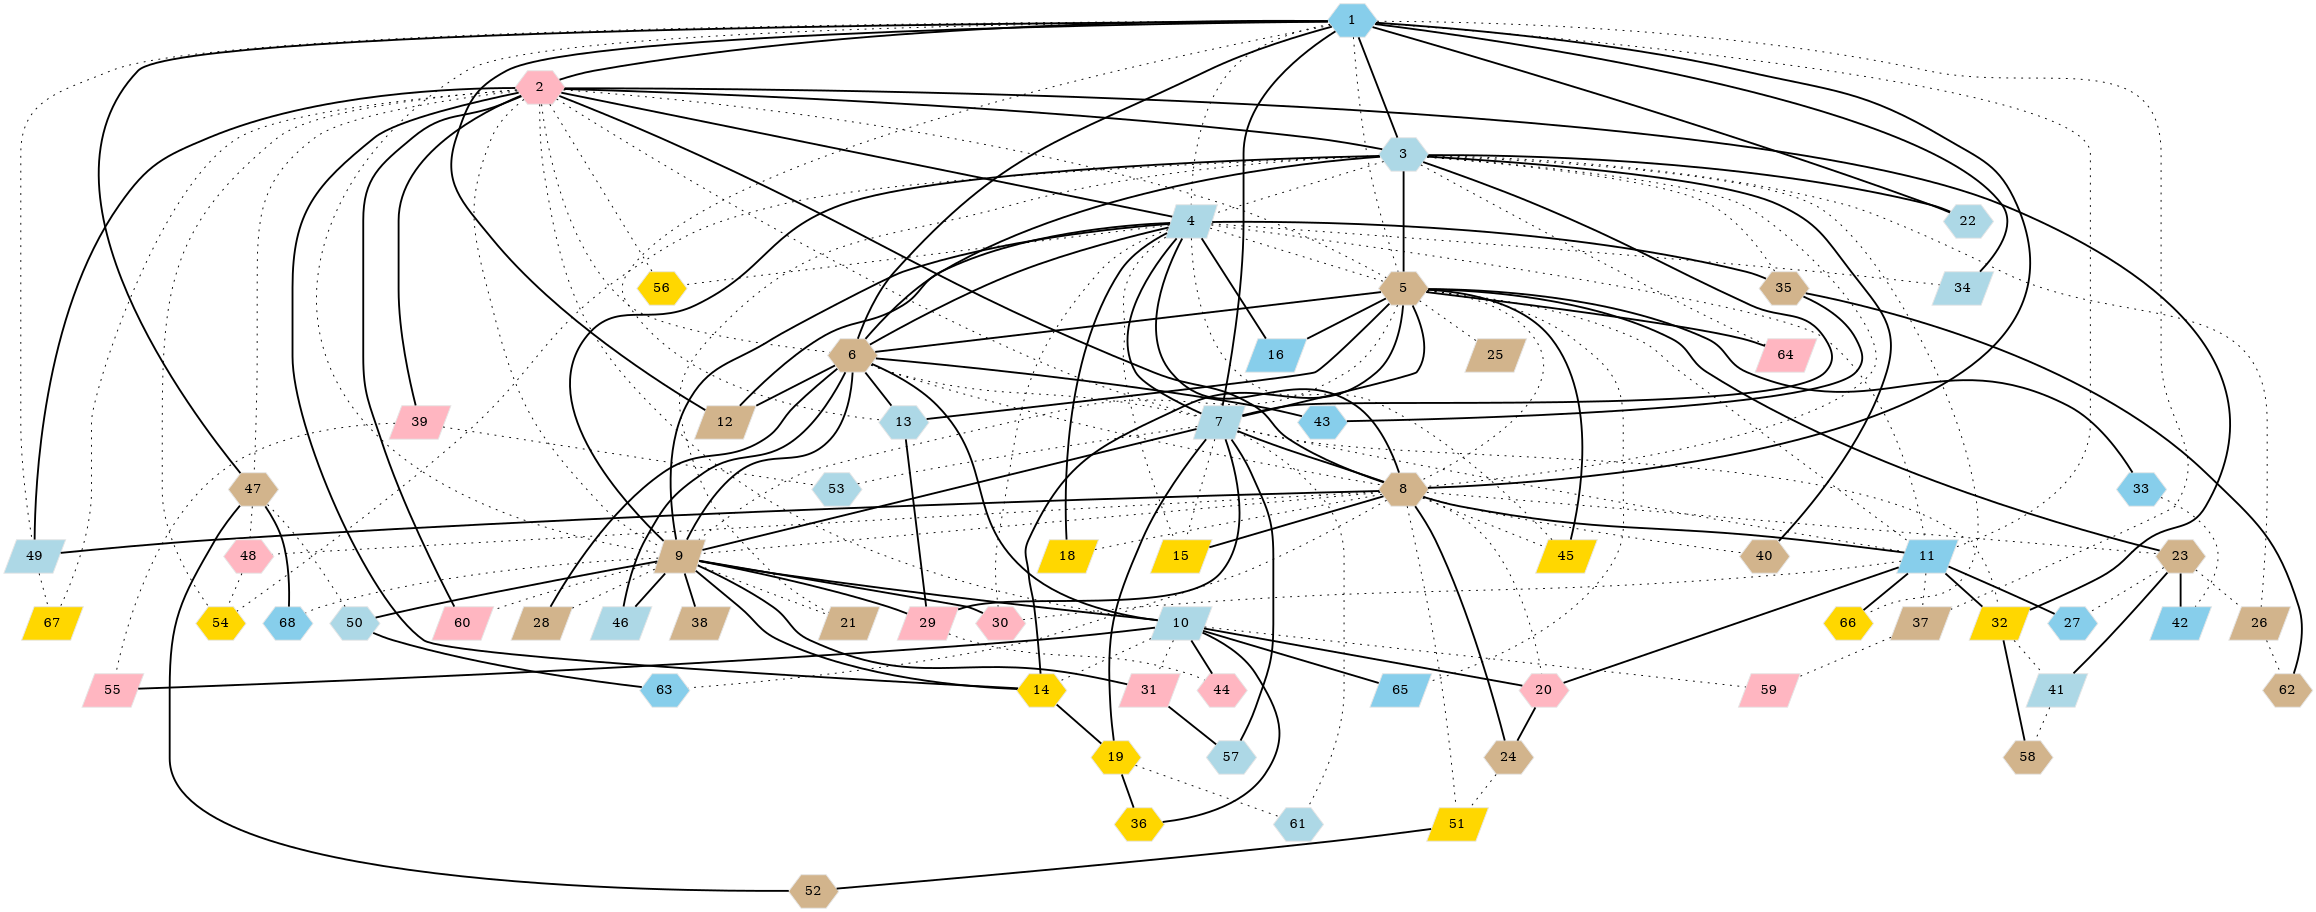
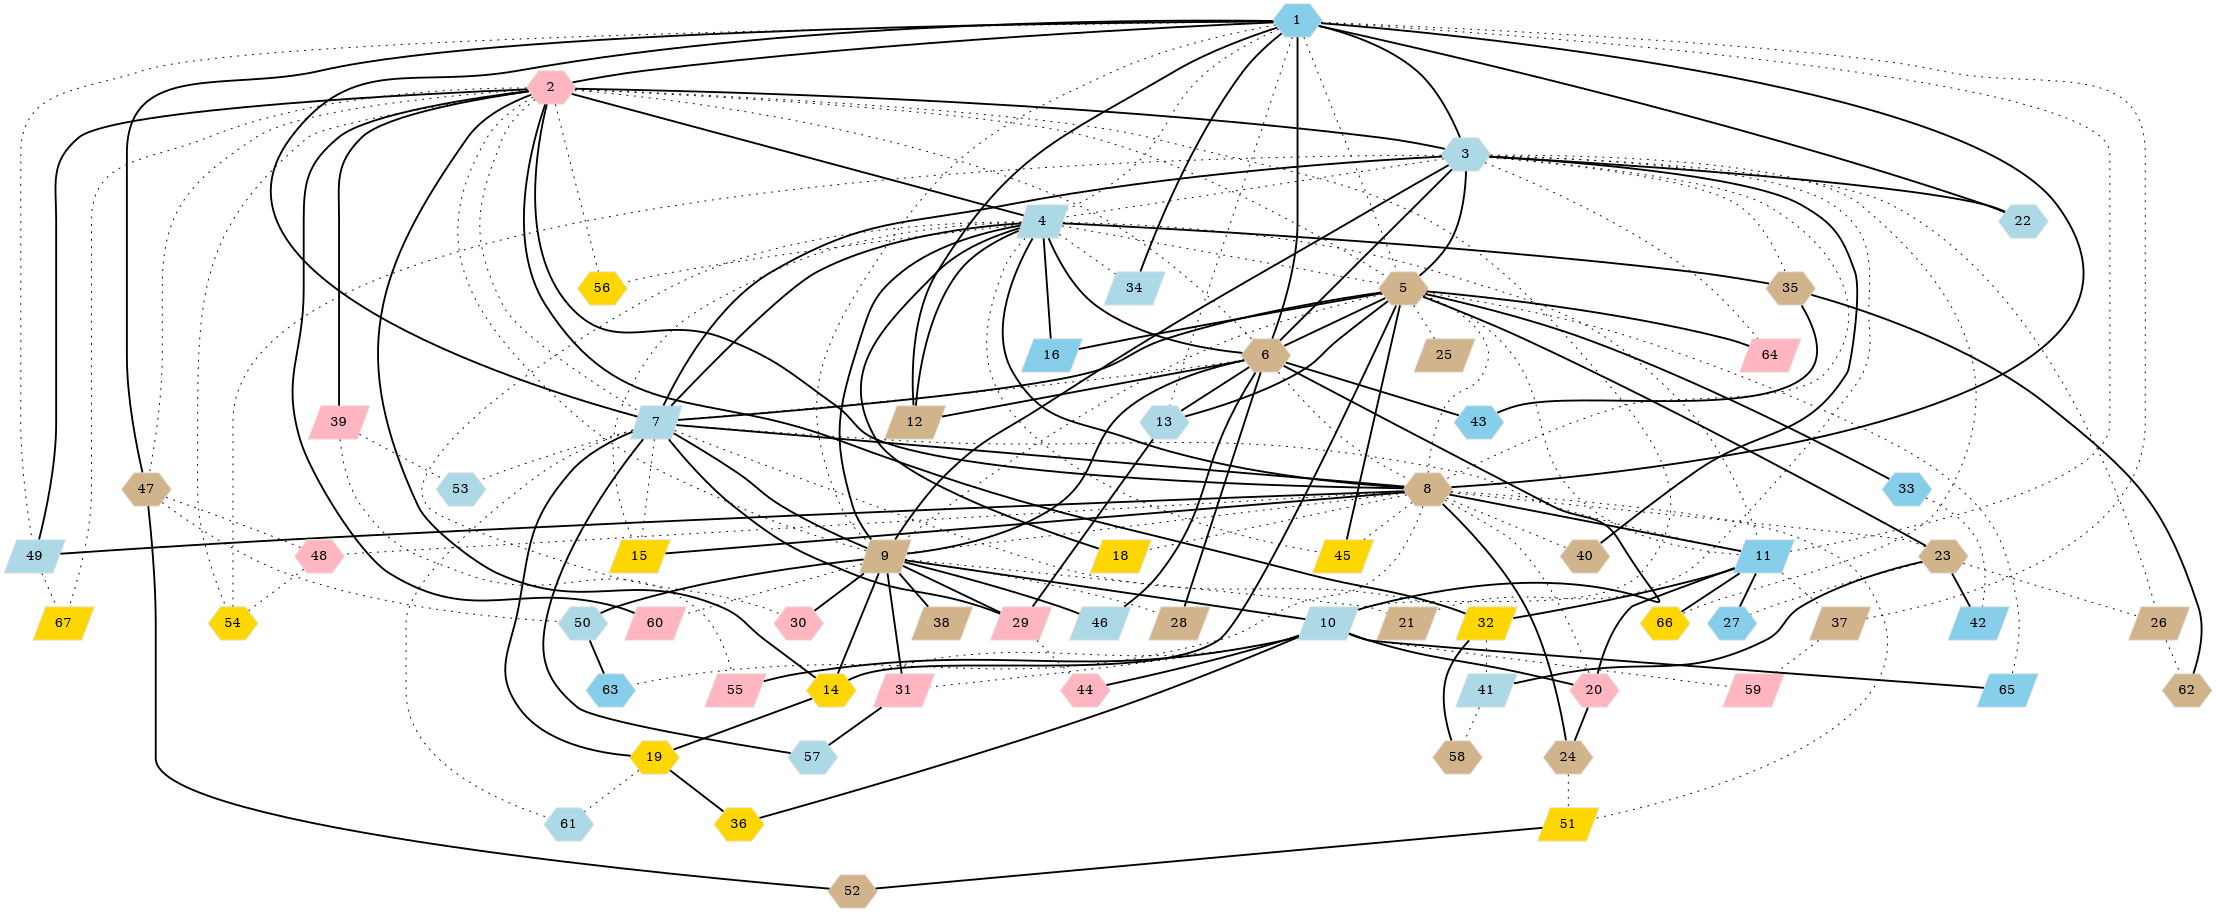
(1484, 590) -> none
(288, 623) -> none
